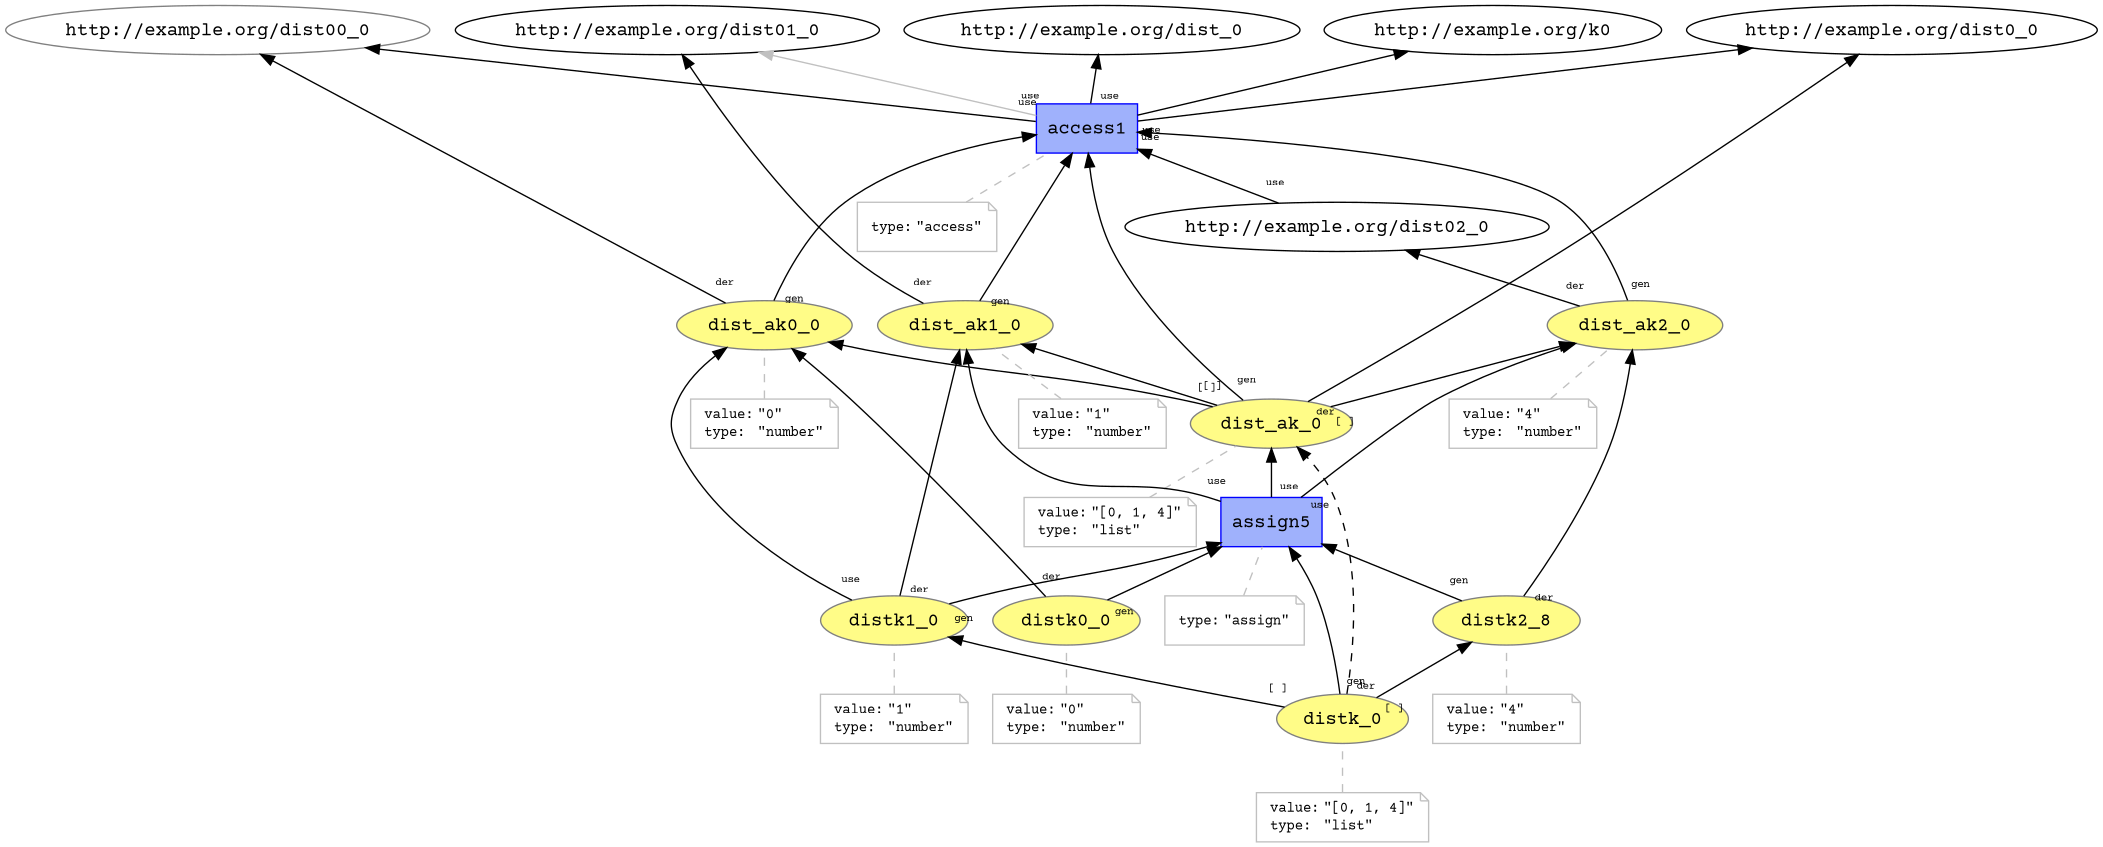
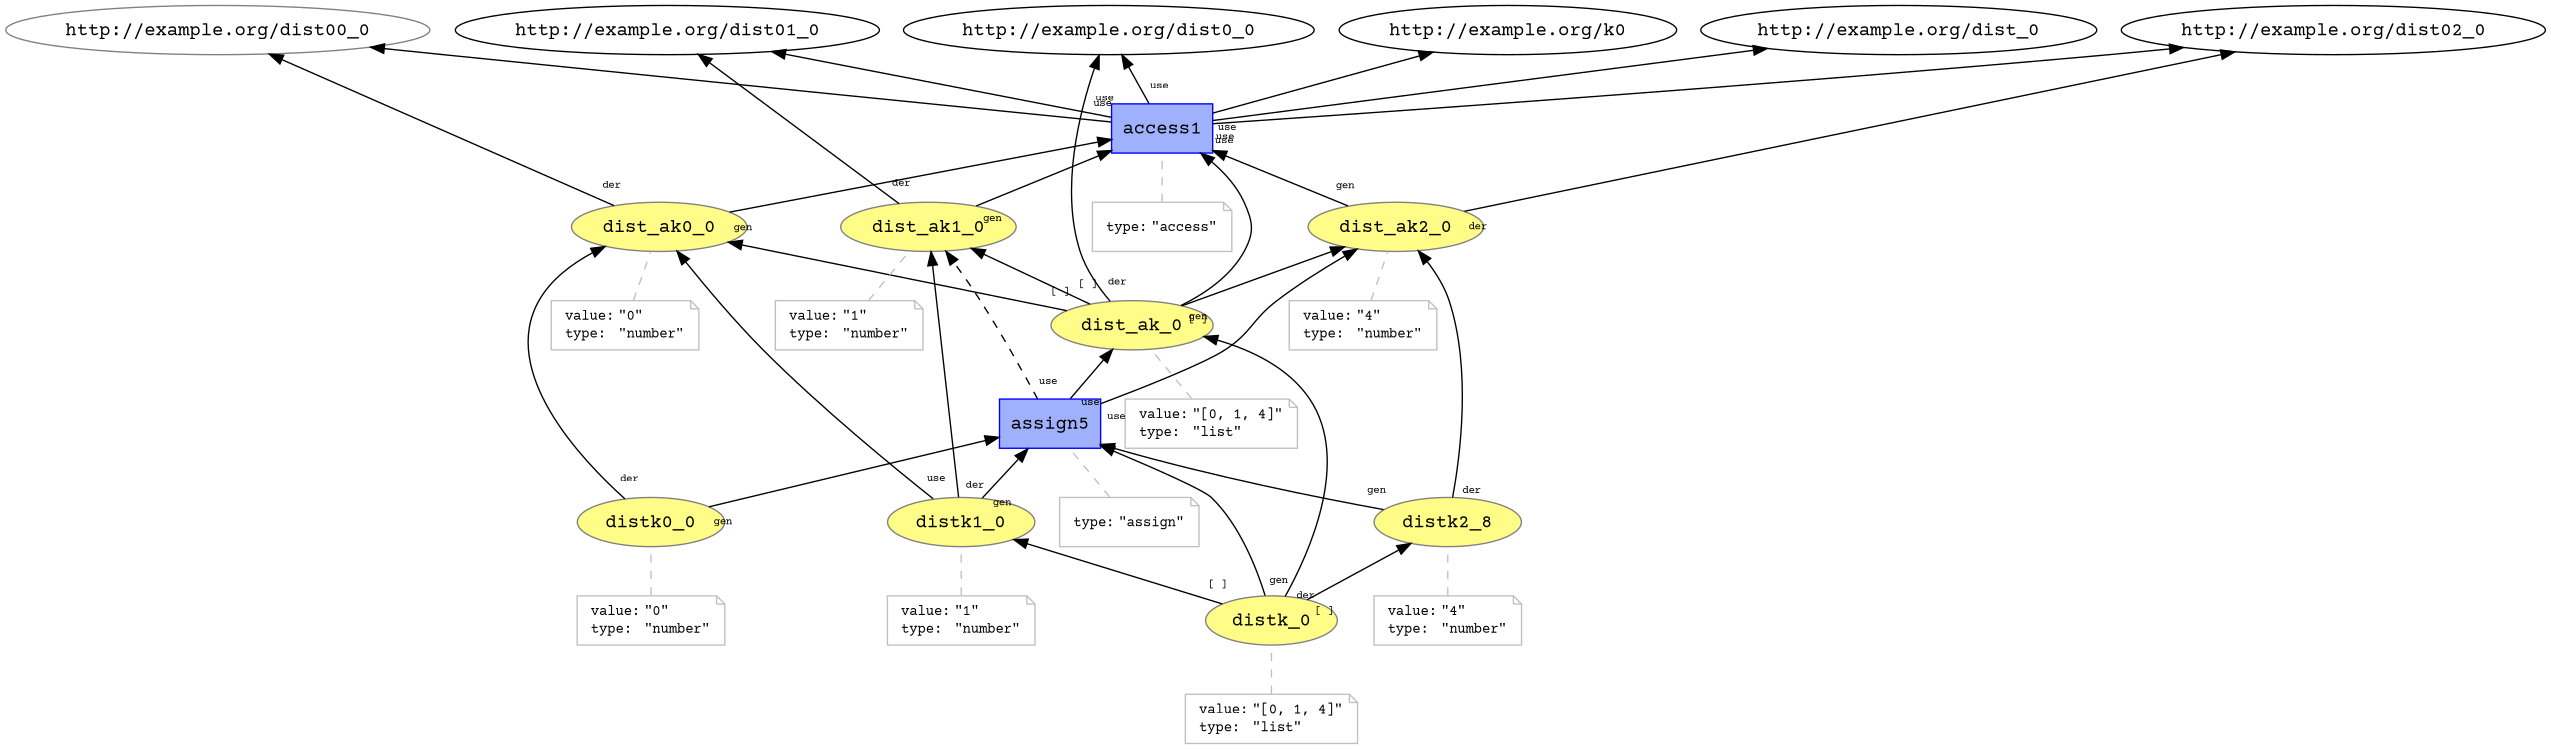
(905, 86) -> (948, 86)
(1214, 179) -> (1691, 89)
(1063, 481) -> (998, 329)
(1351, 570) -> (1326, 444)
